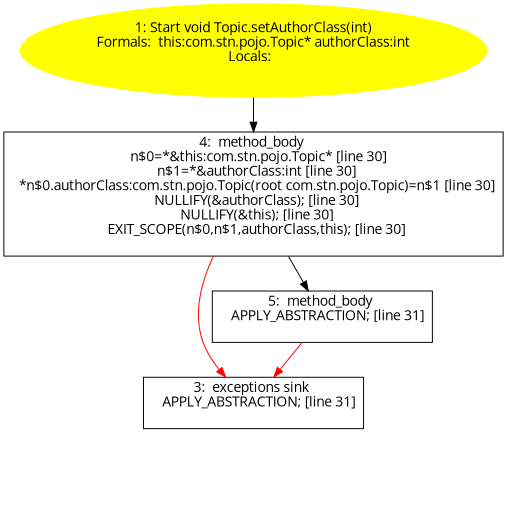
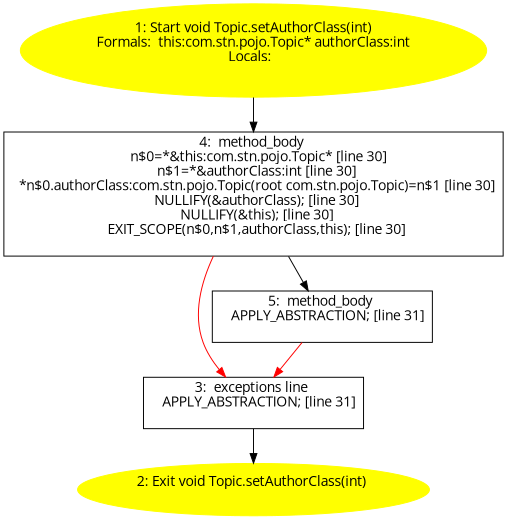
(254, 403) -> (254, 403)
none -> (254, 490)
